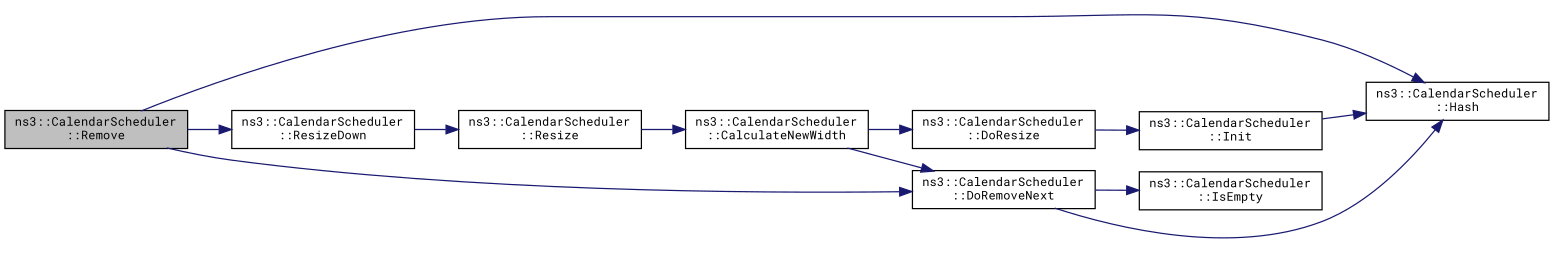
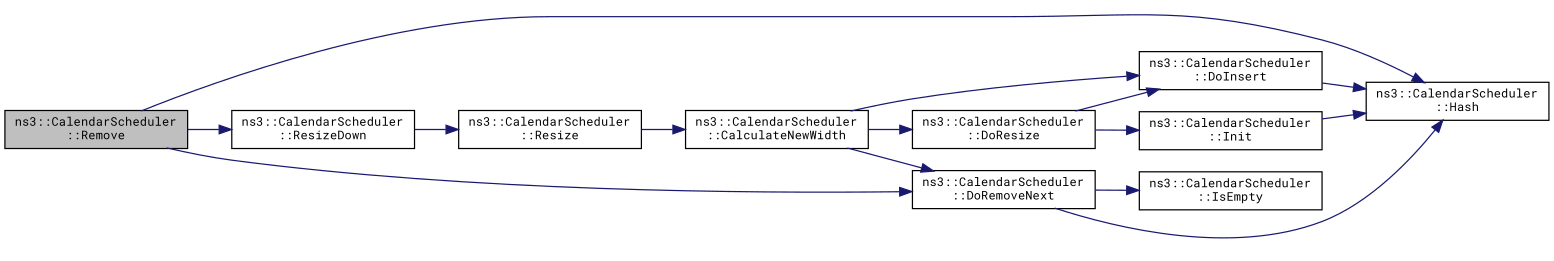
none -> (1231, 71)
